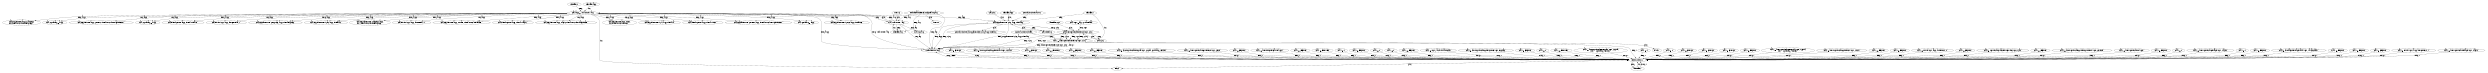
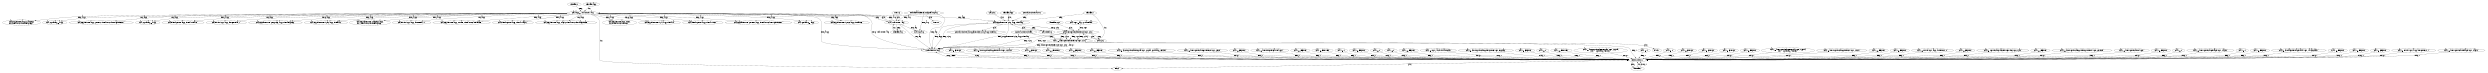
(913, 24) -> (922, 22)
